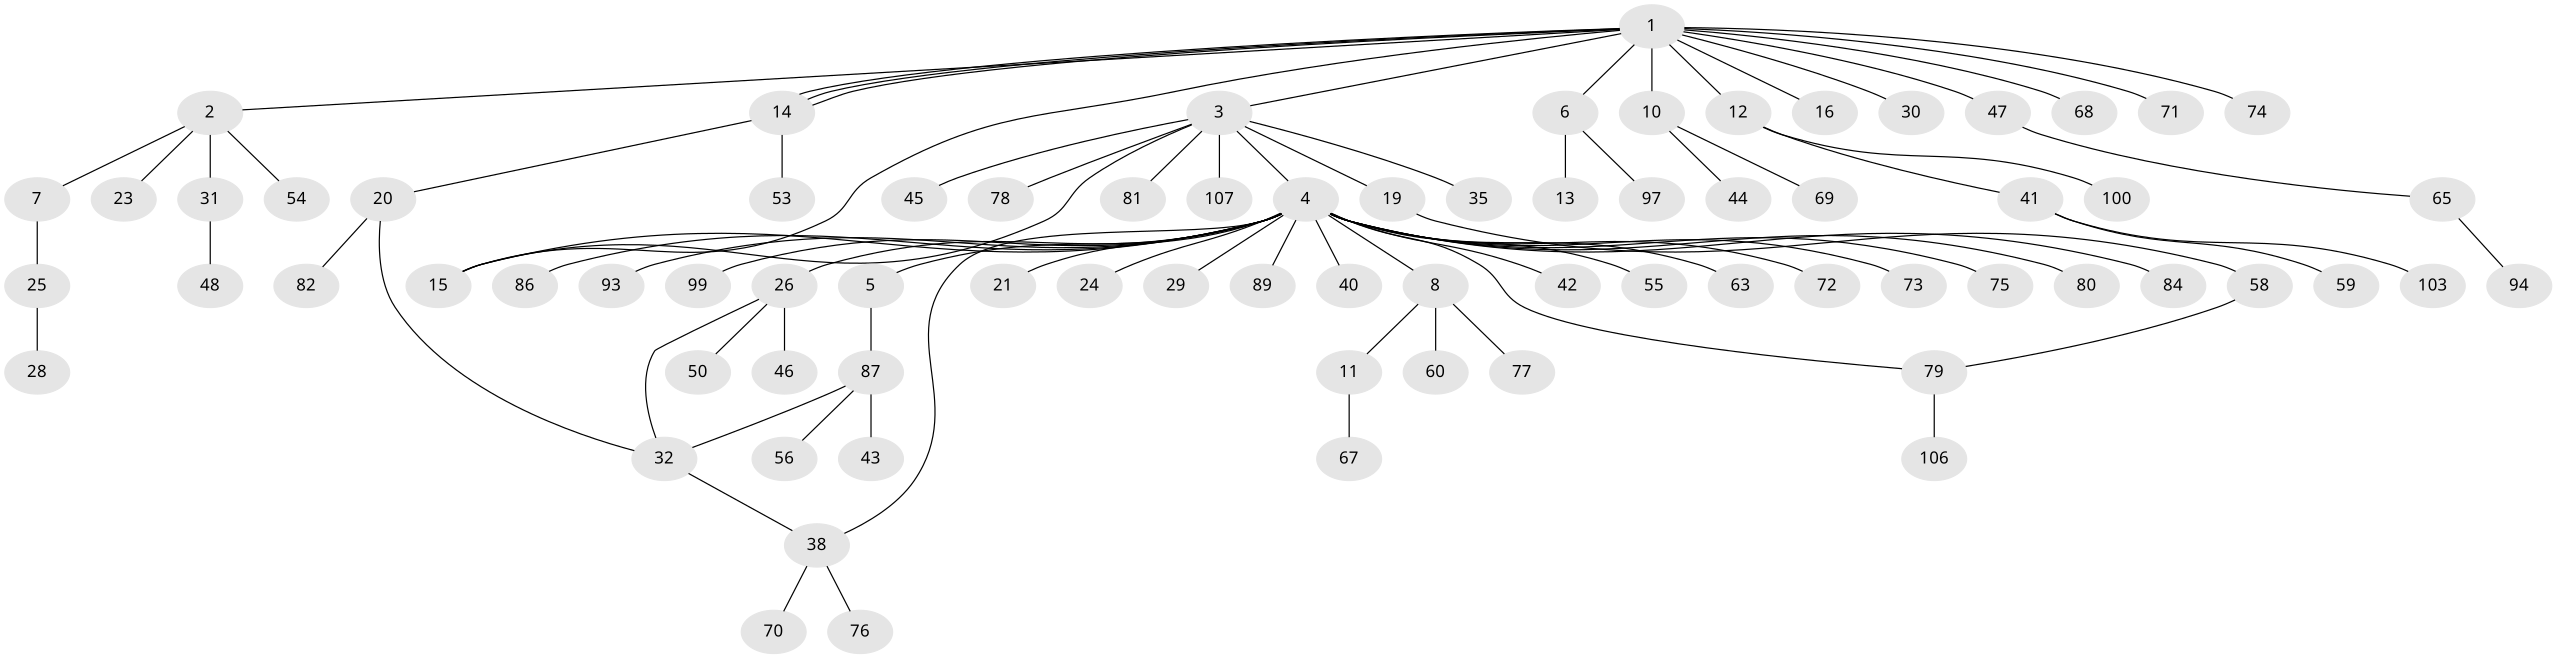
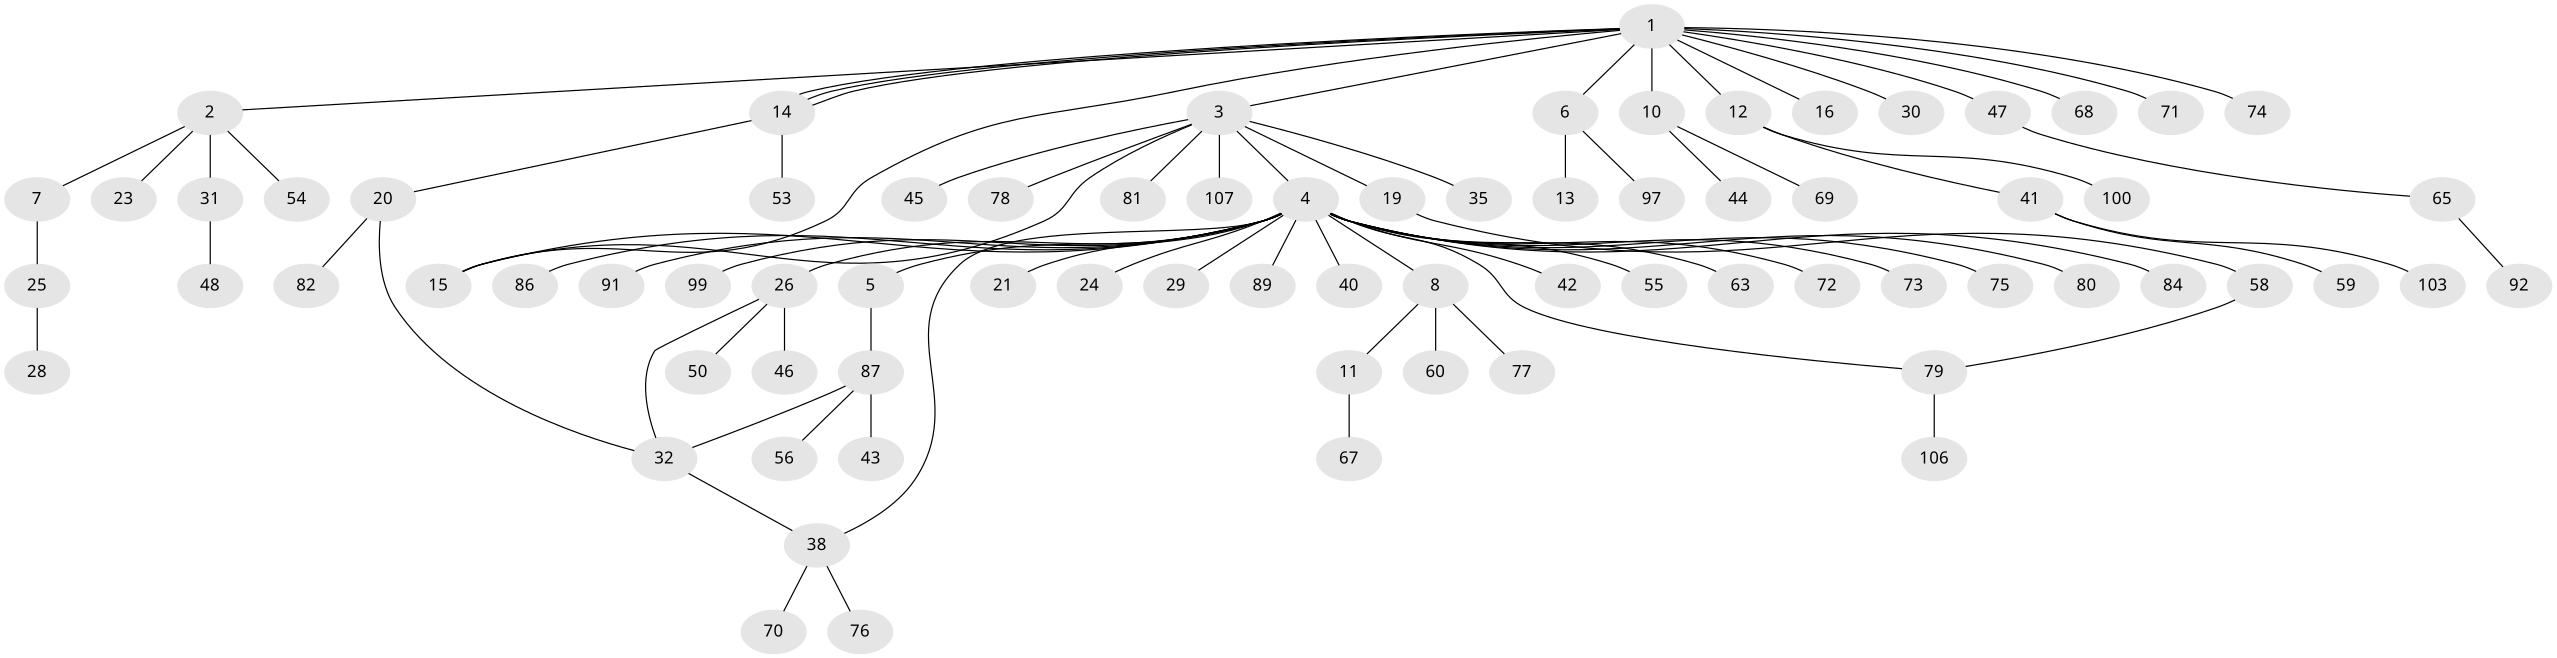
(612, 286) -> (612, 286)
(2519, 286) -> (2519, 286)
